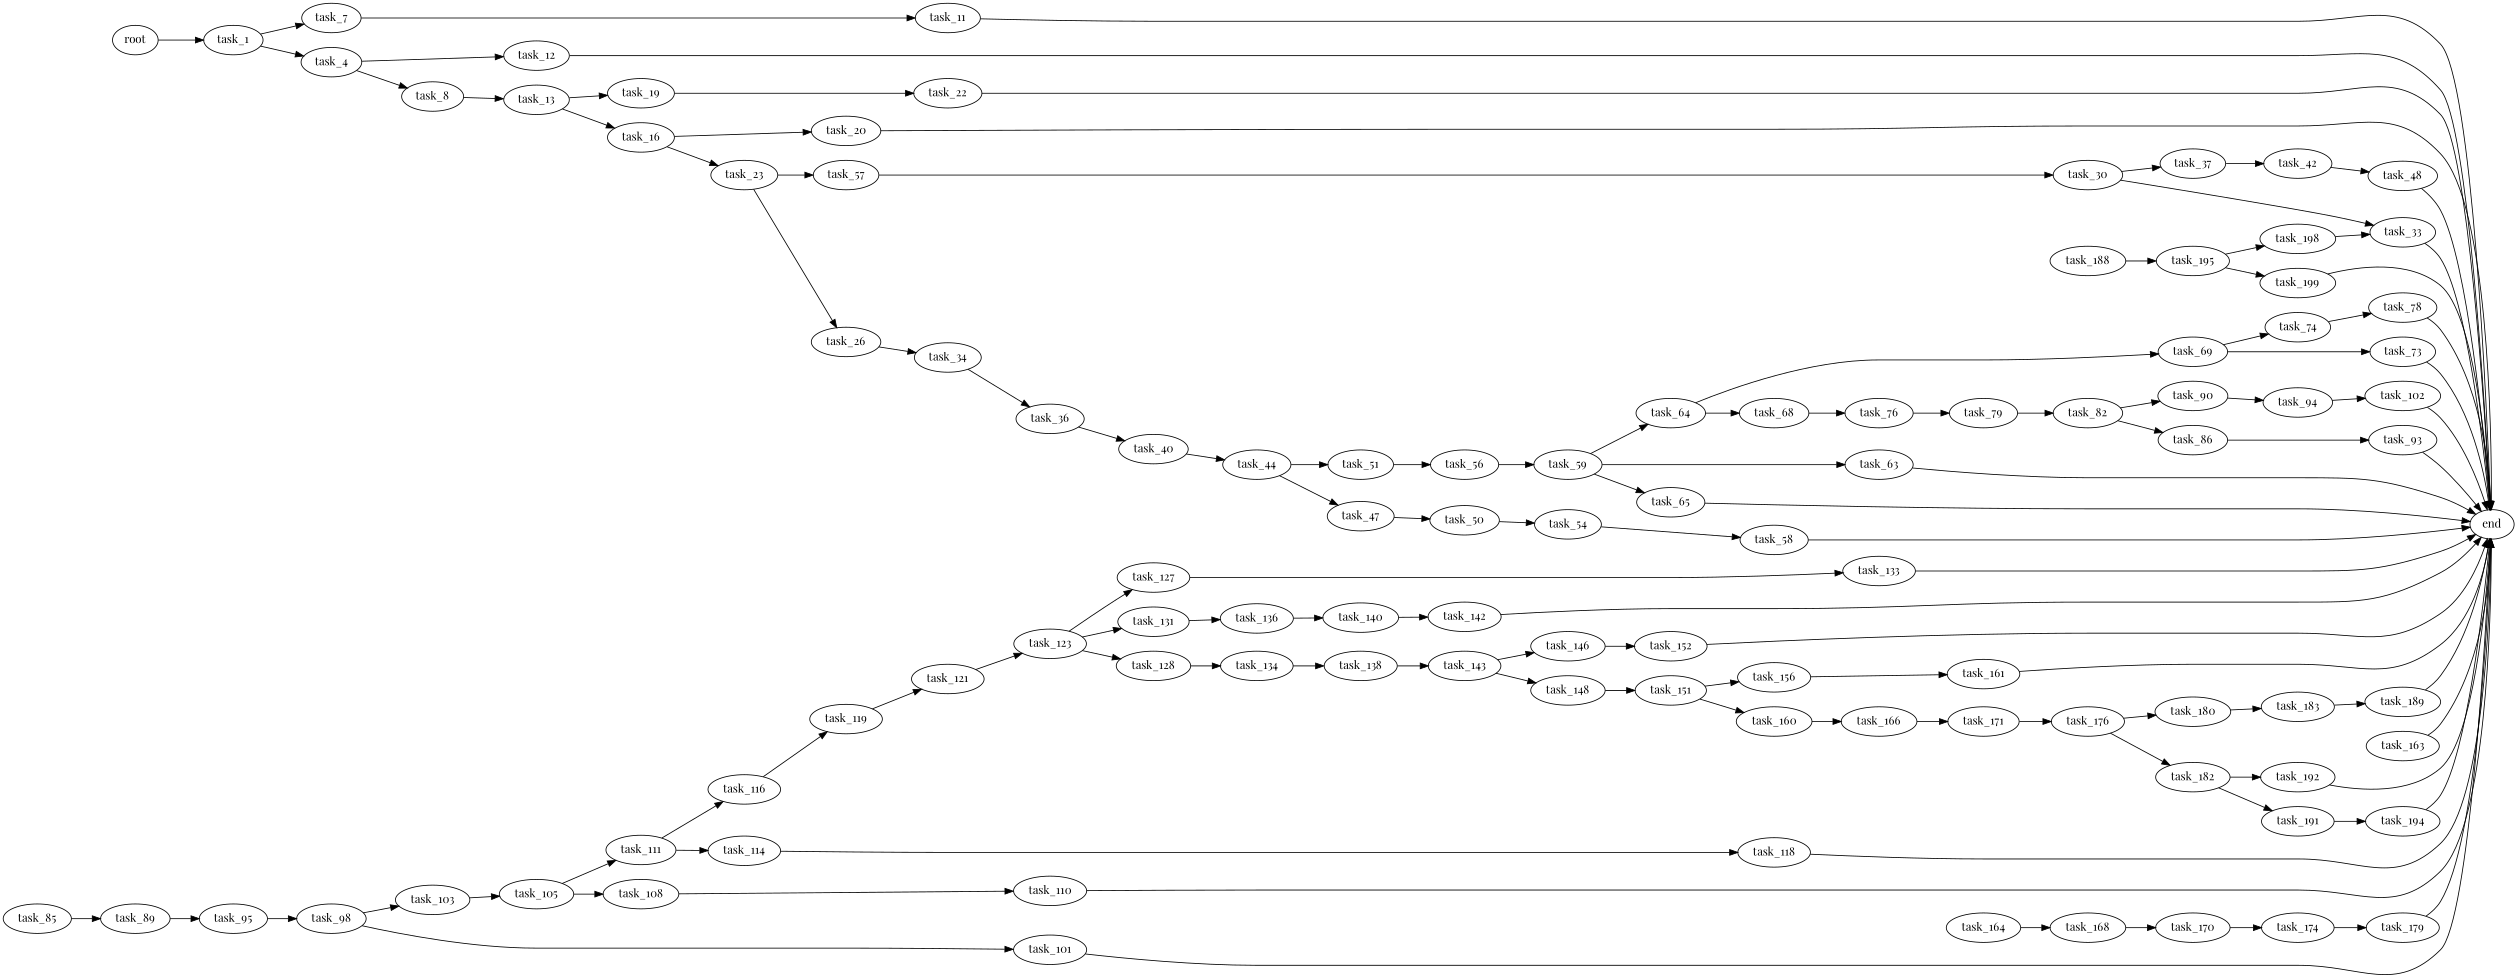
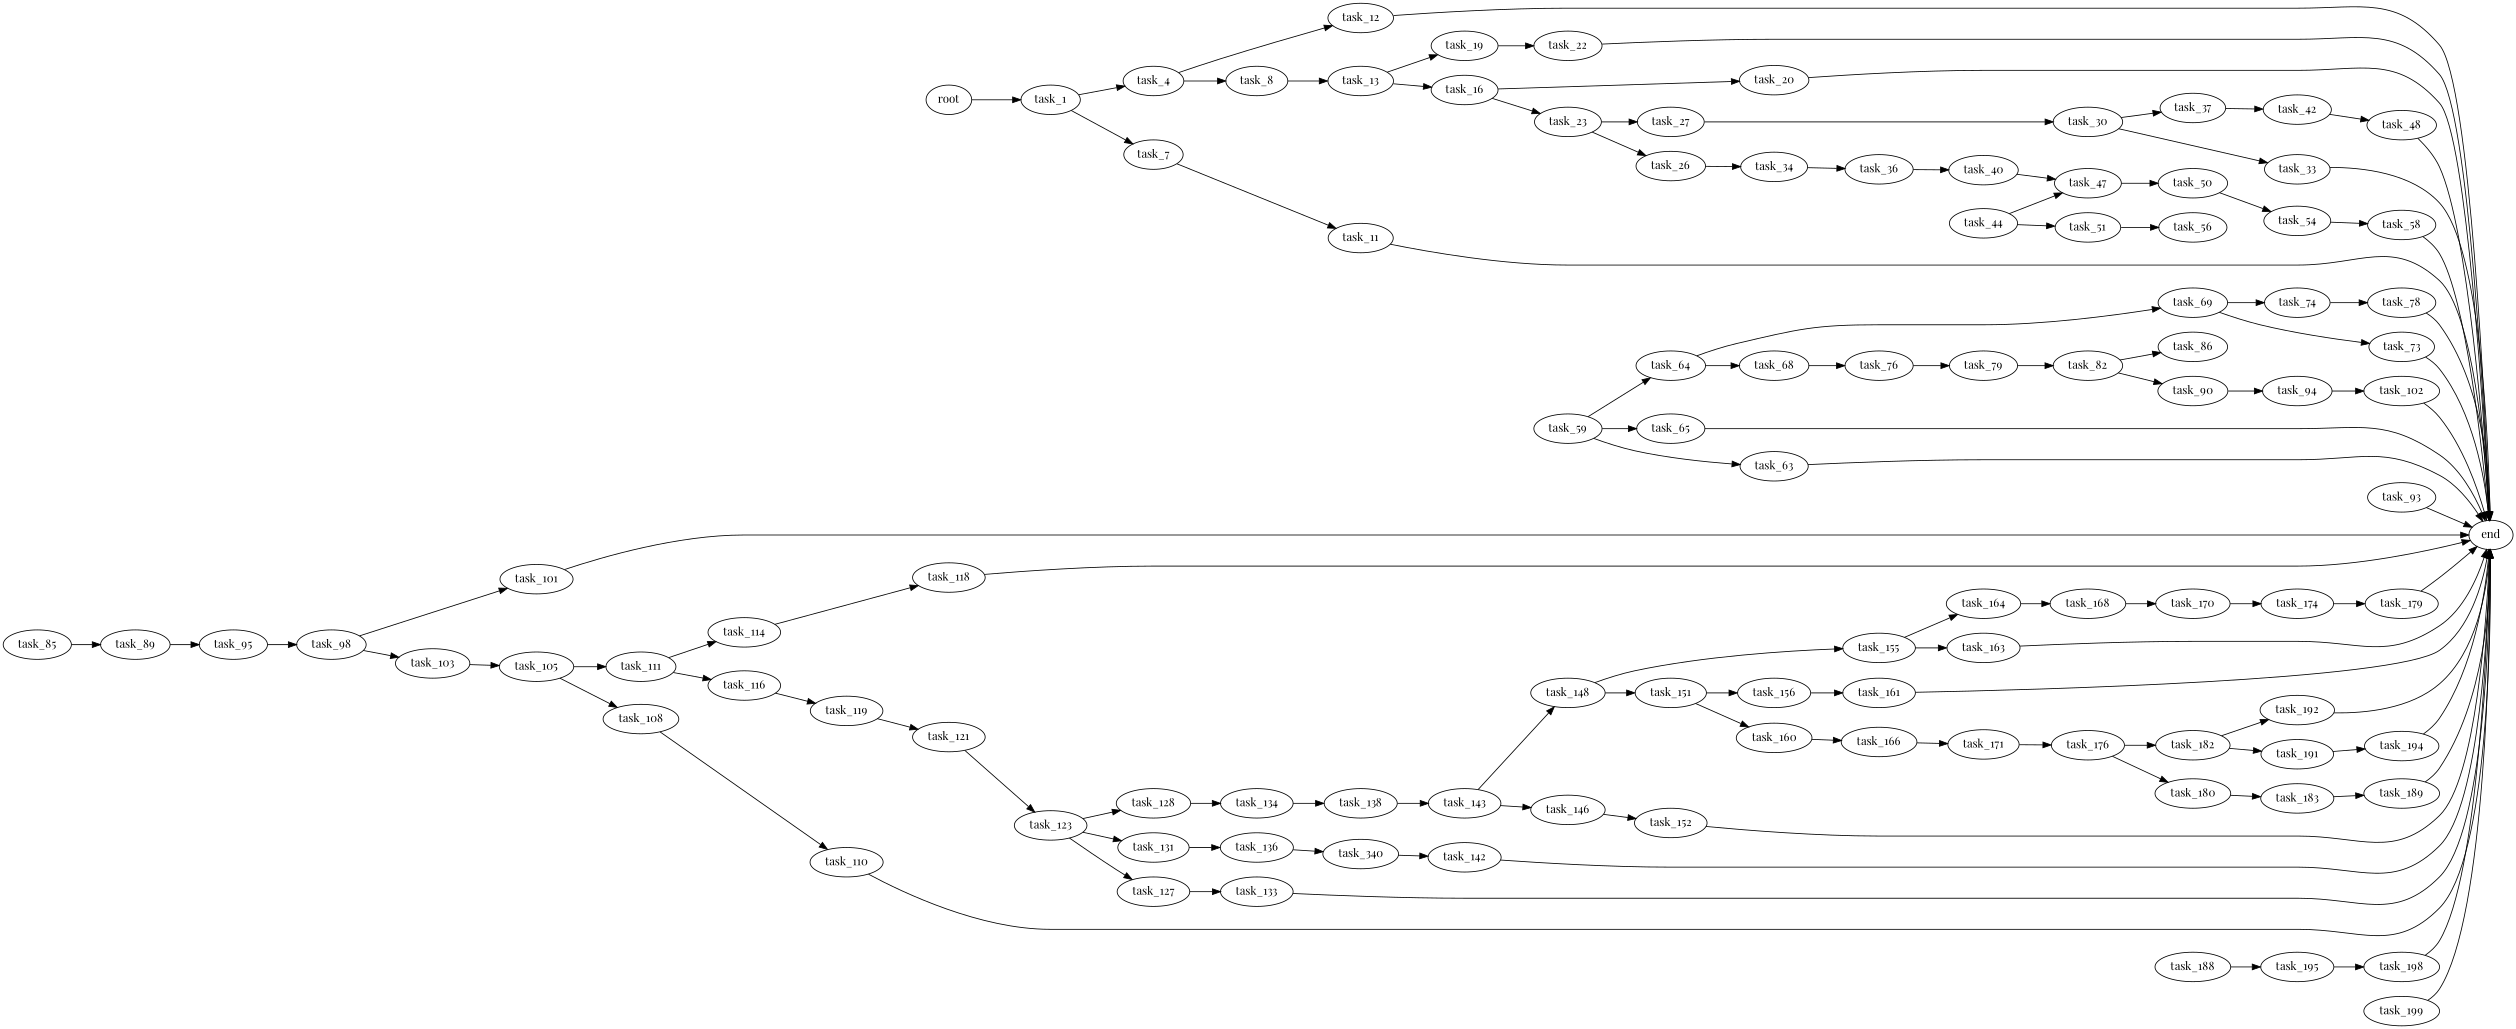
(846, 175) -> (1671, 122)
(2348, 236) -> (2478, 762)
(2241, 271) -> none
(2294, 440) -> none
(1201, 456) -> (2032, 176)
(1512, 465) -> none
(1361, 618) -> (1361, 854)
none -> (1879, 648)
